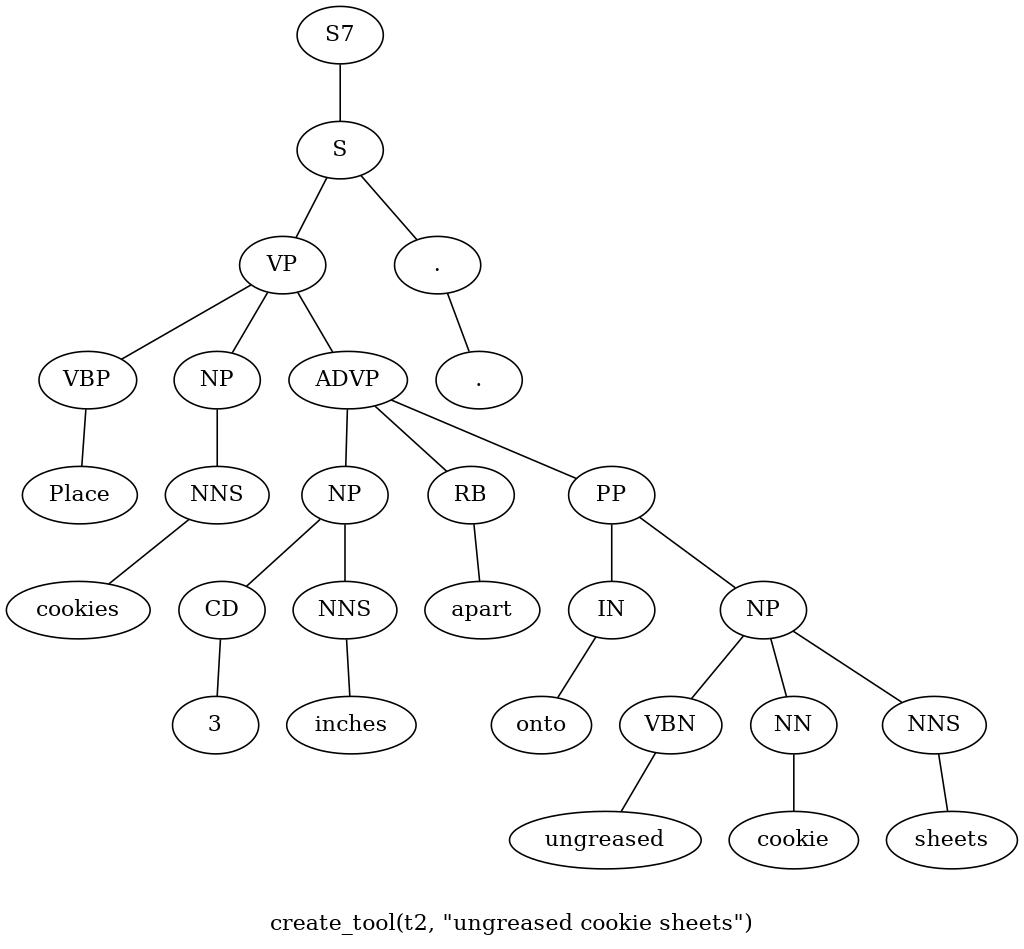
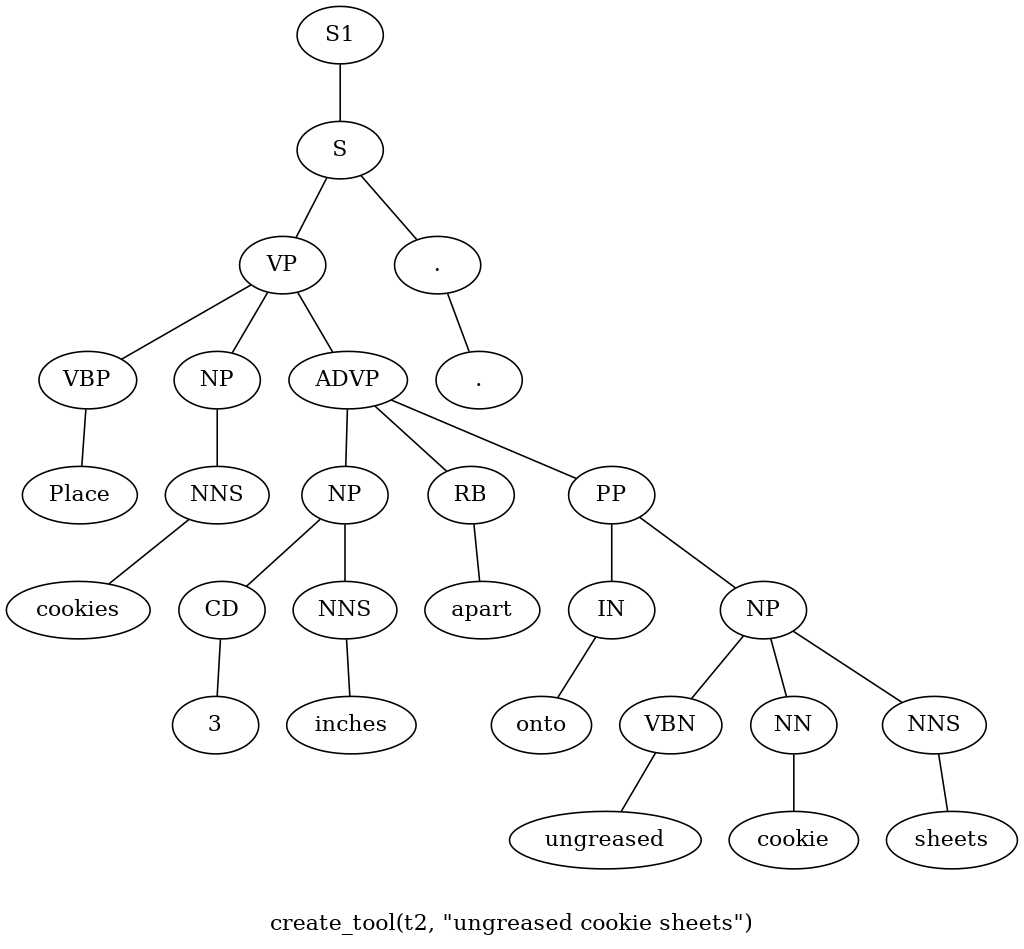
(340, 35) -> (340, 35)
